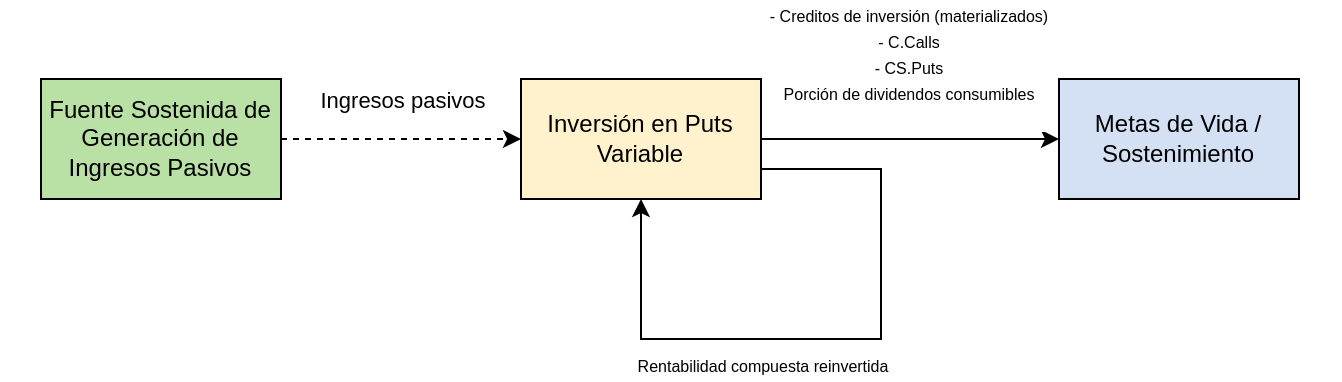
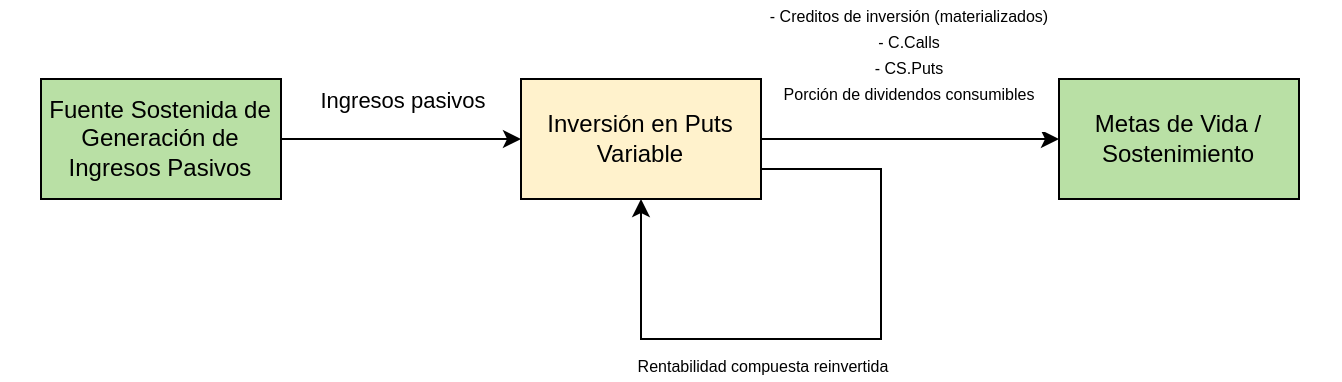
(396, 139) -> (396, 139)
(1179, 139) -> (1179, 139)
